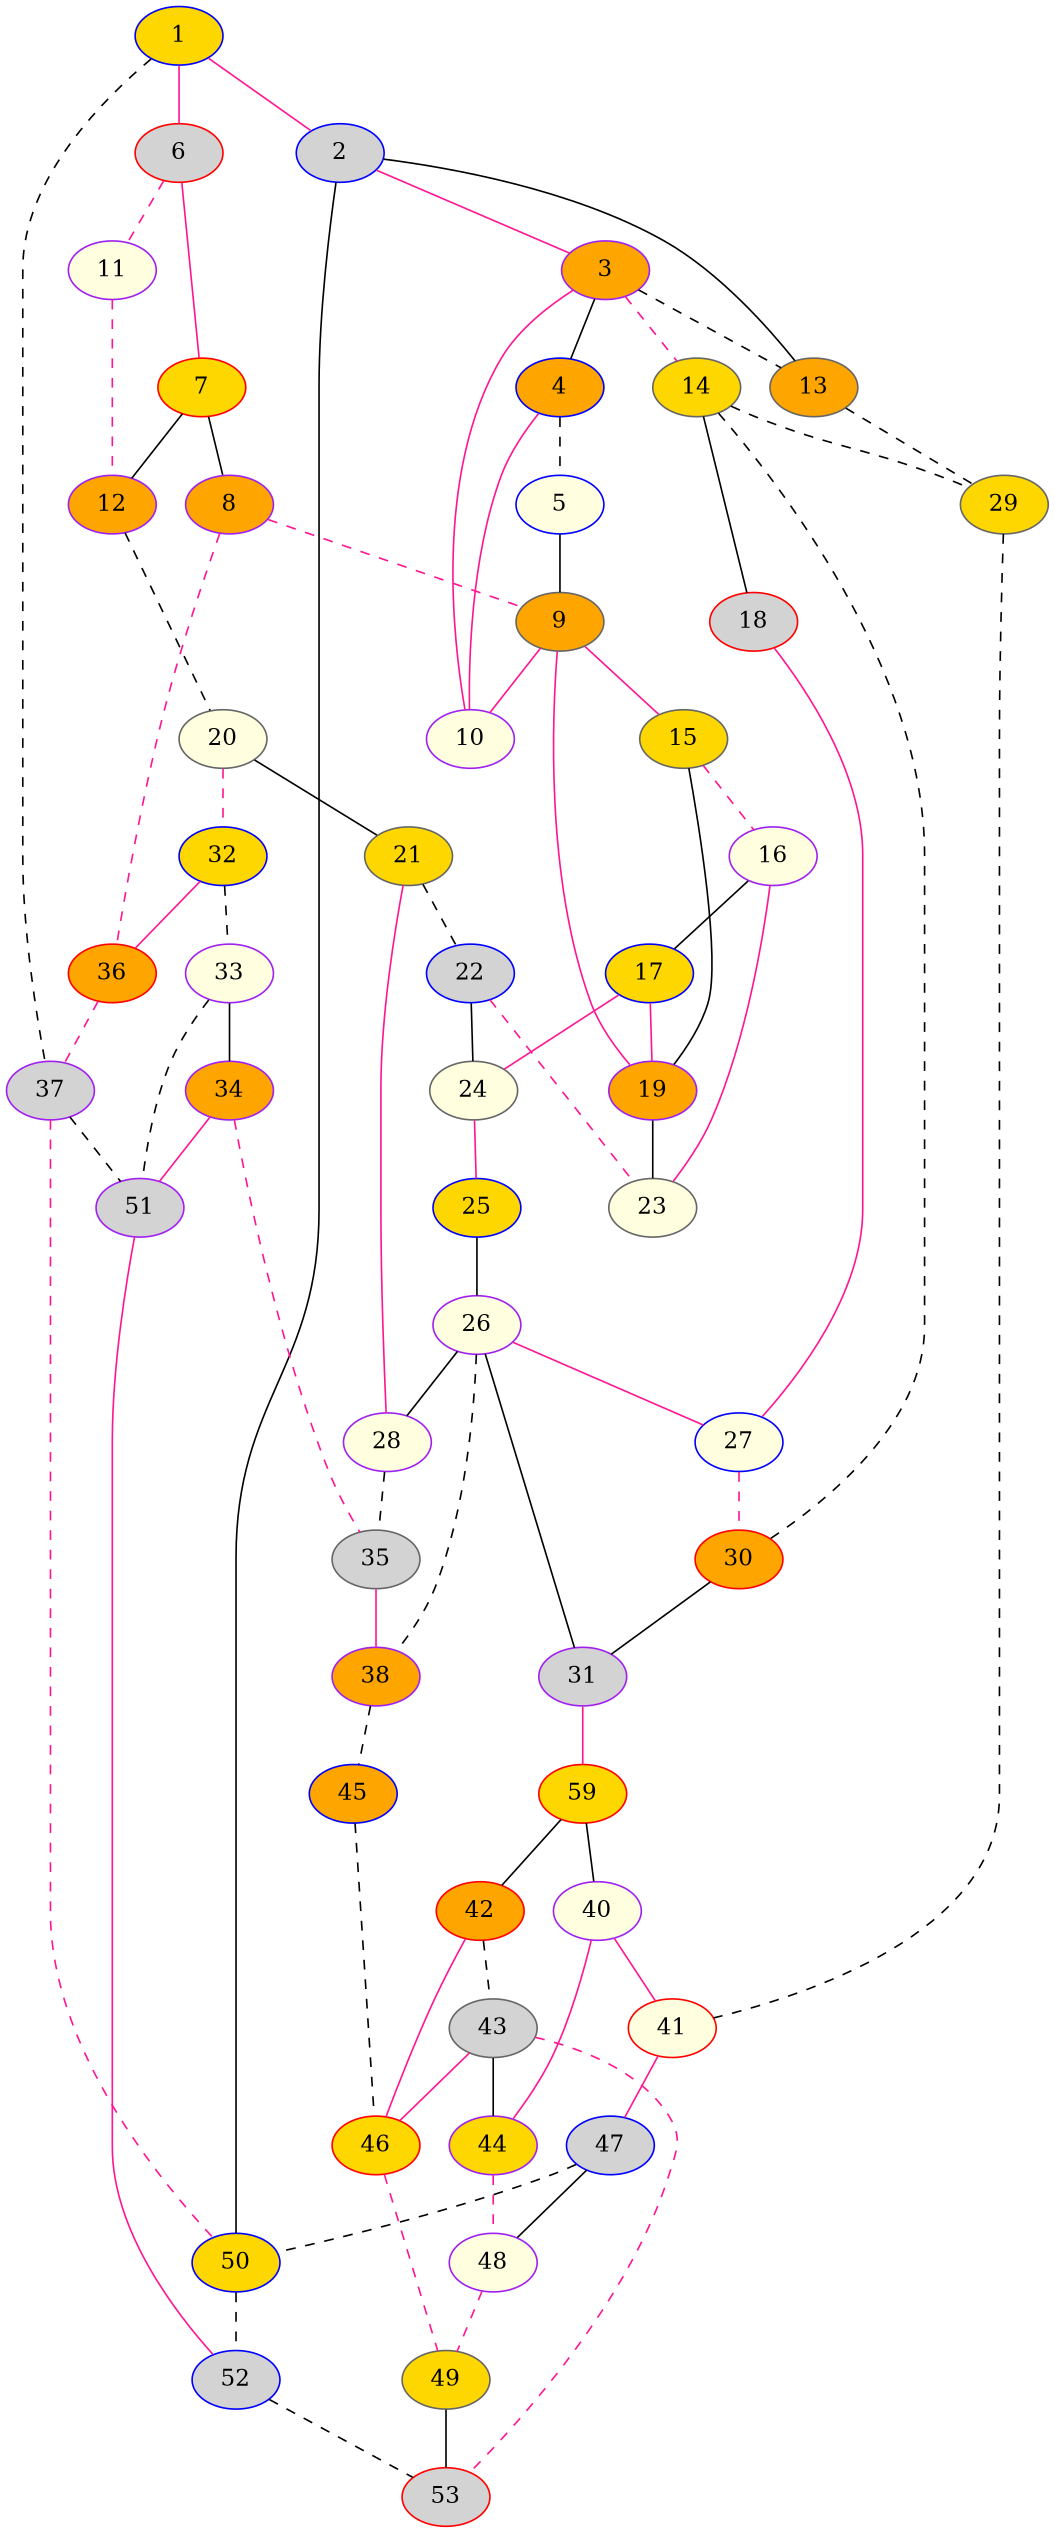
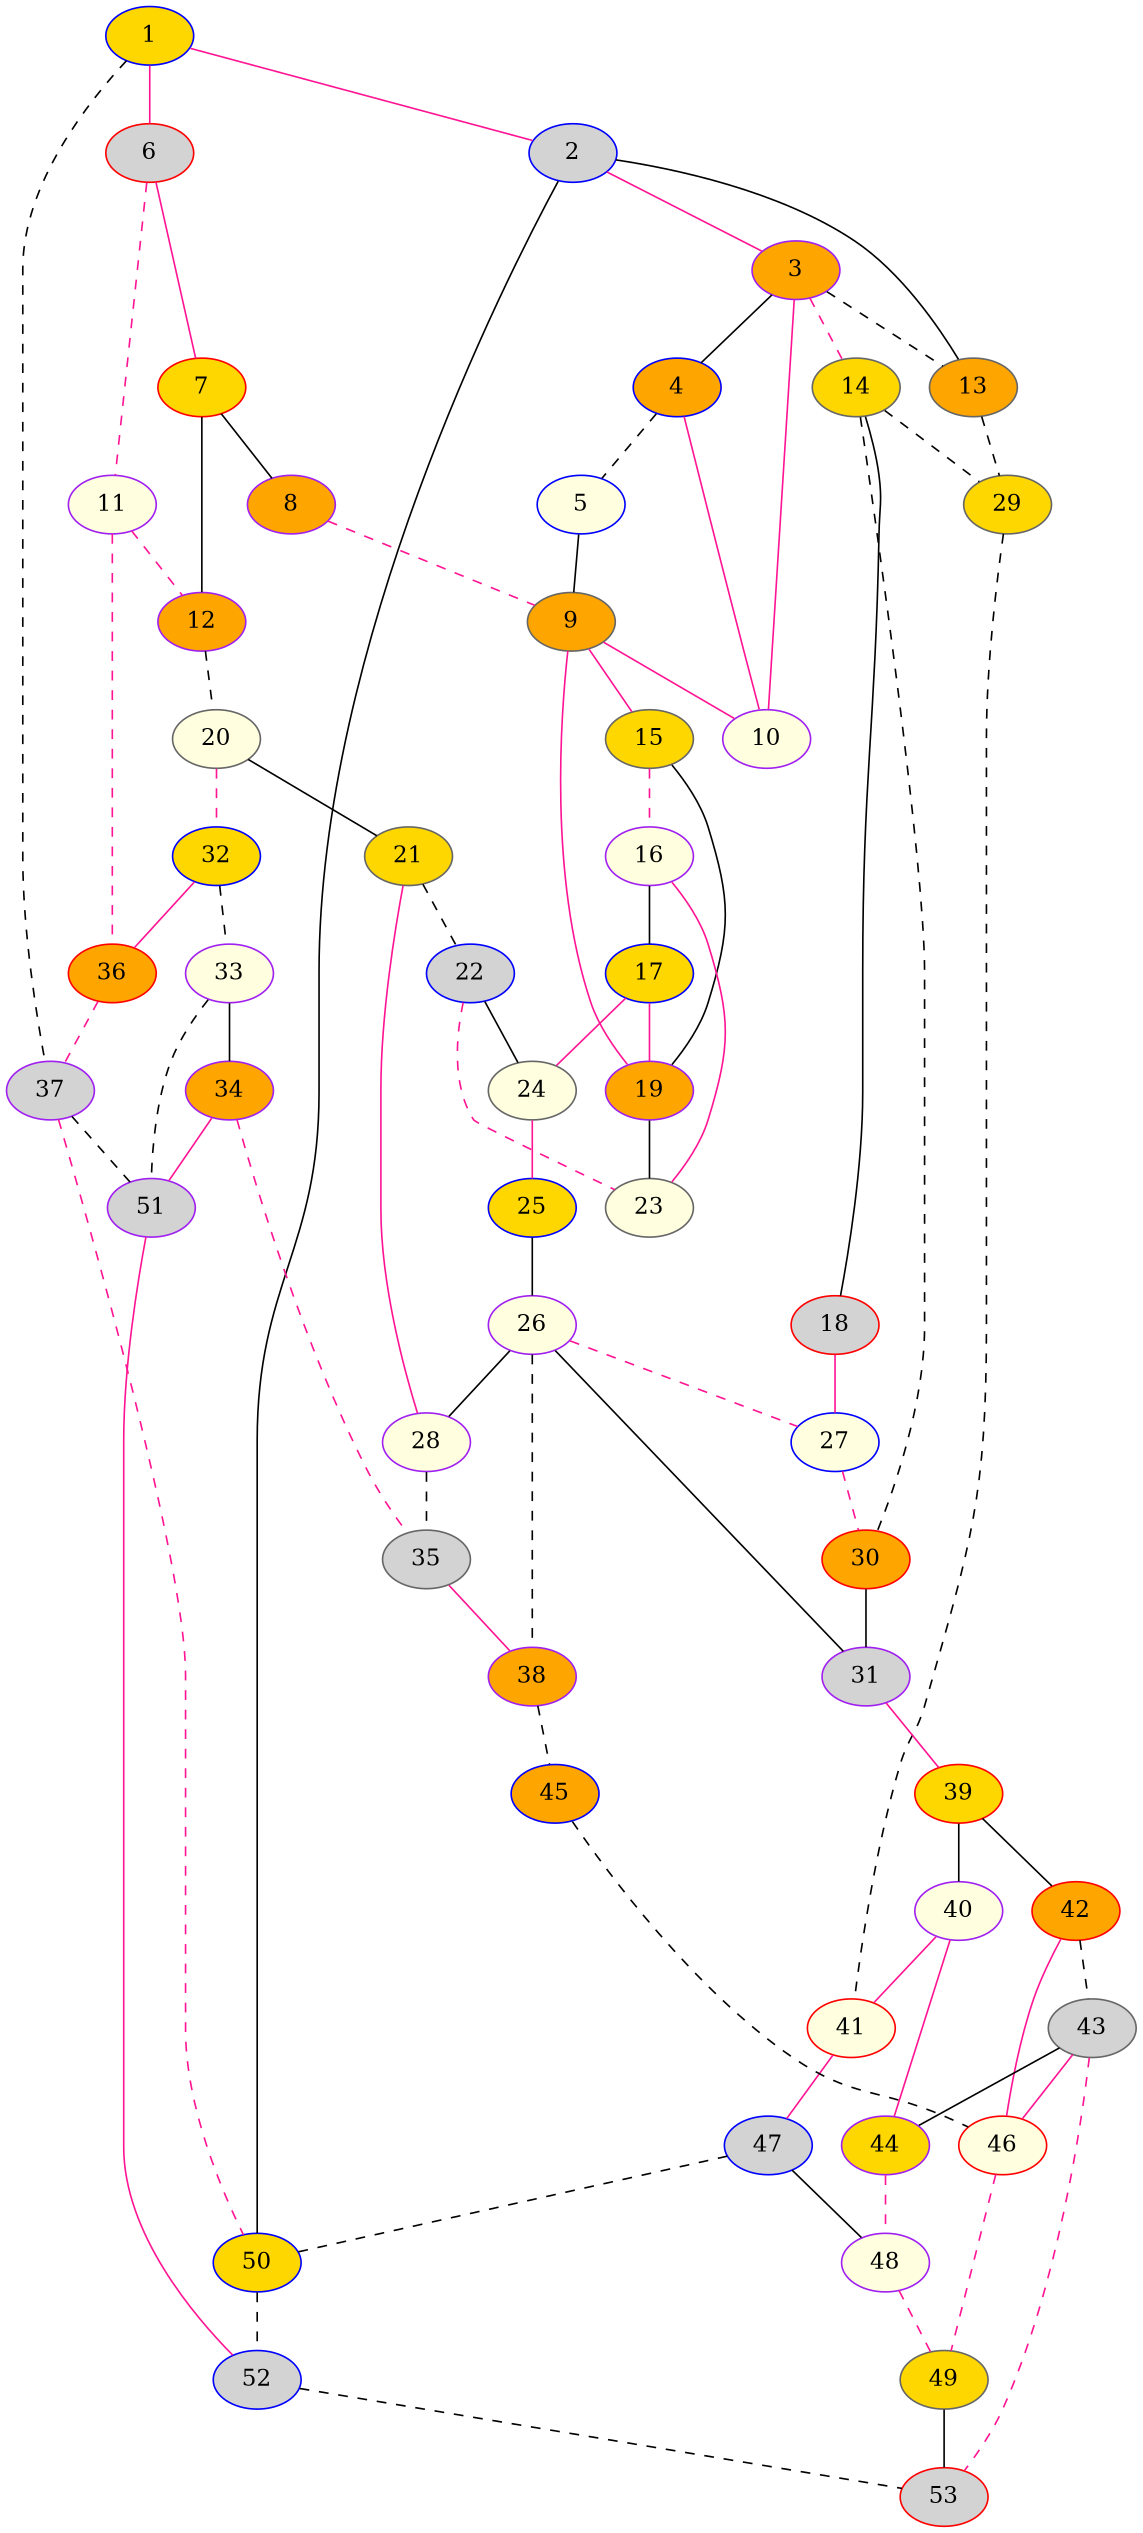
(158, 736) -> (112, 739)
(608, 1384) -> (684, 1384)
(583, 1794) -> (959, 1794)
(376, 2145) -> (1003, 2145)
